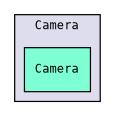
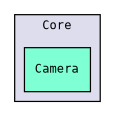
(57, 26) -> (57, 26)
